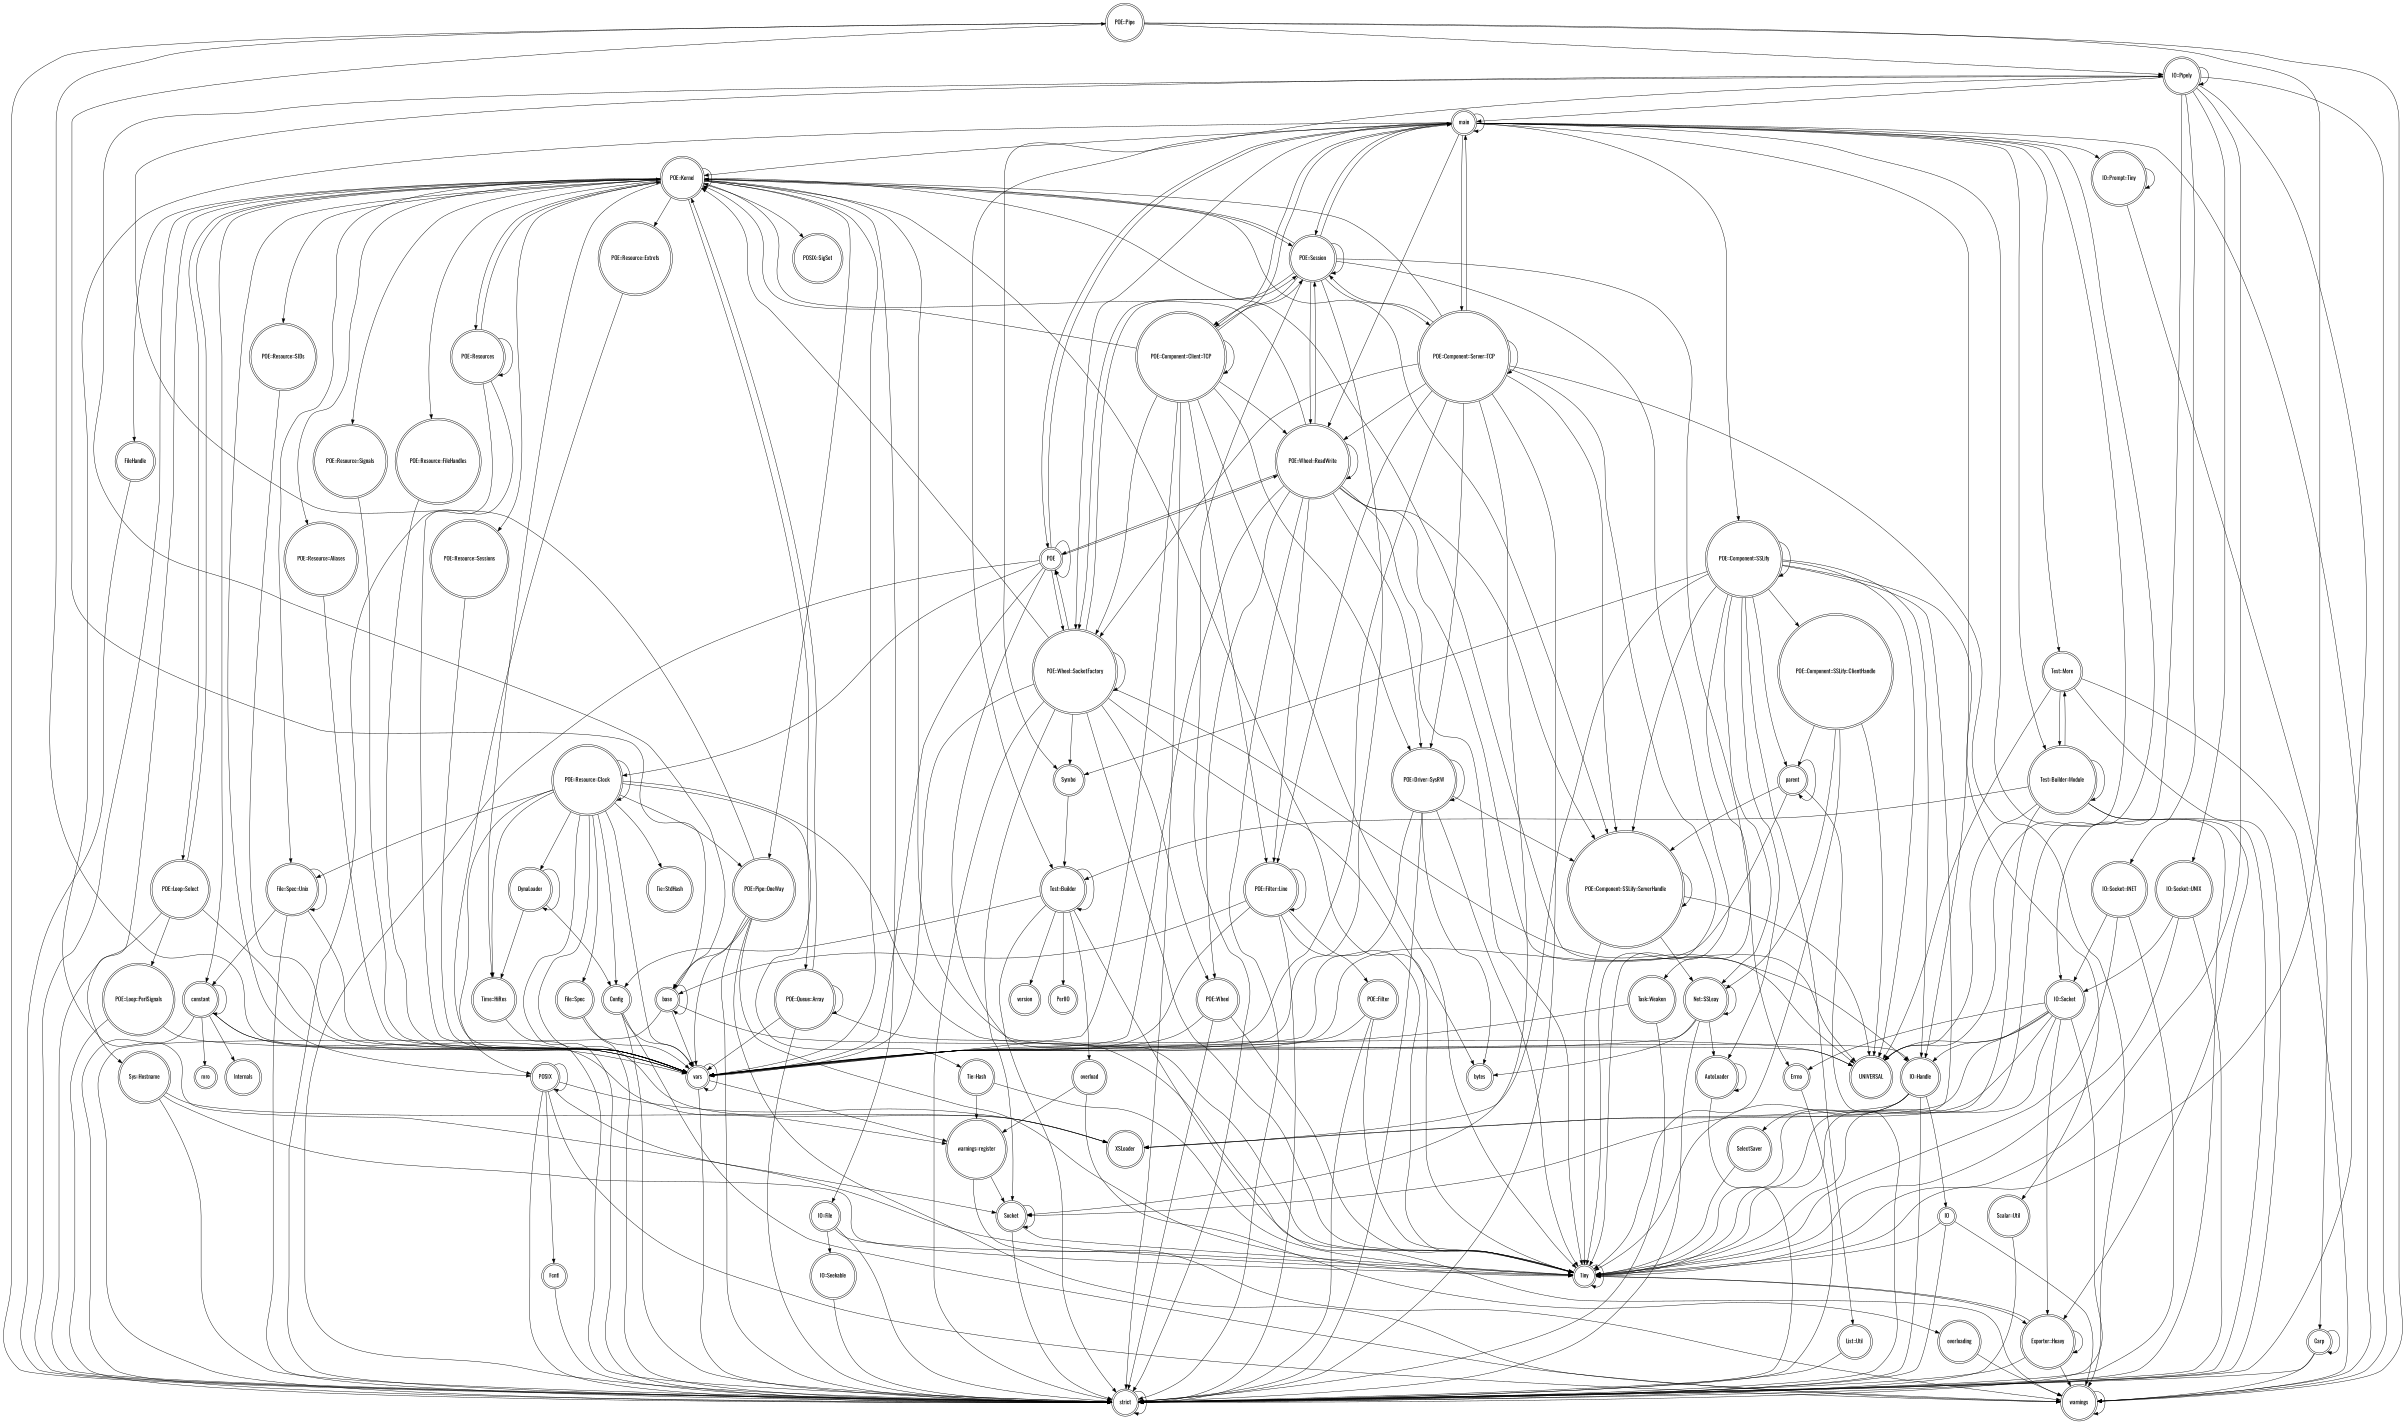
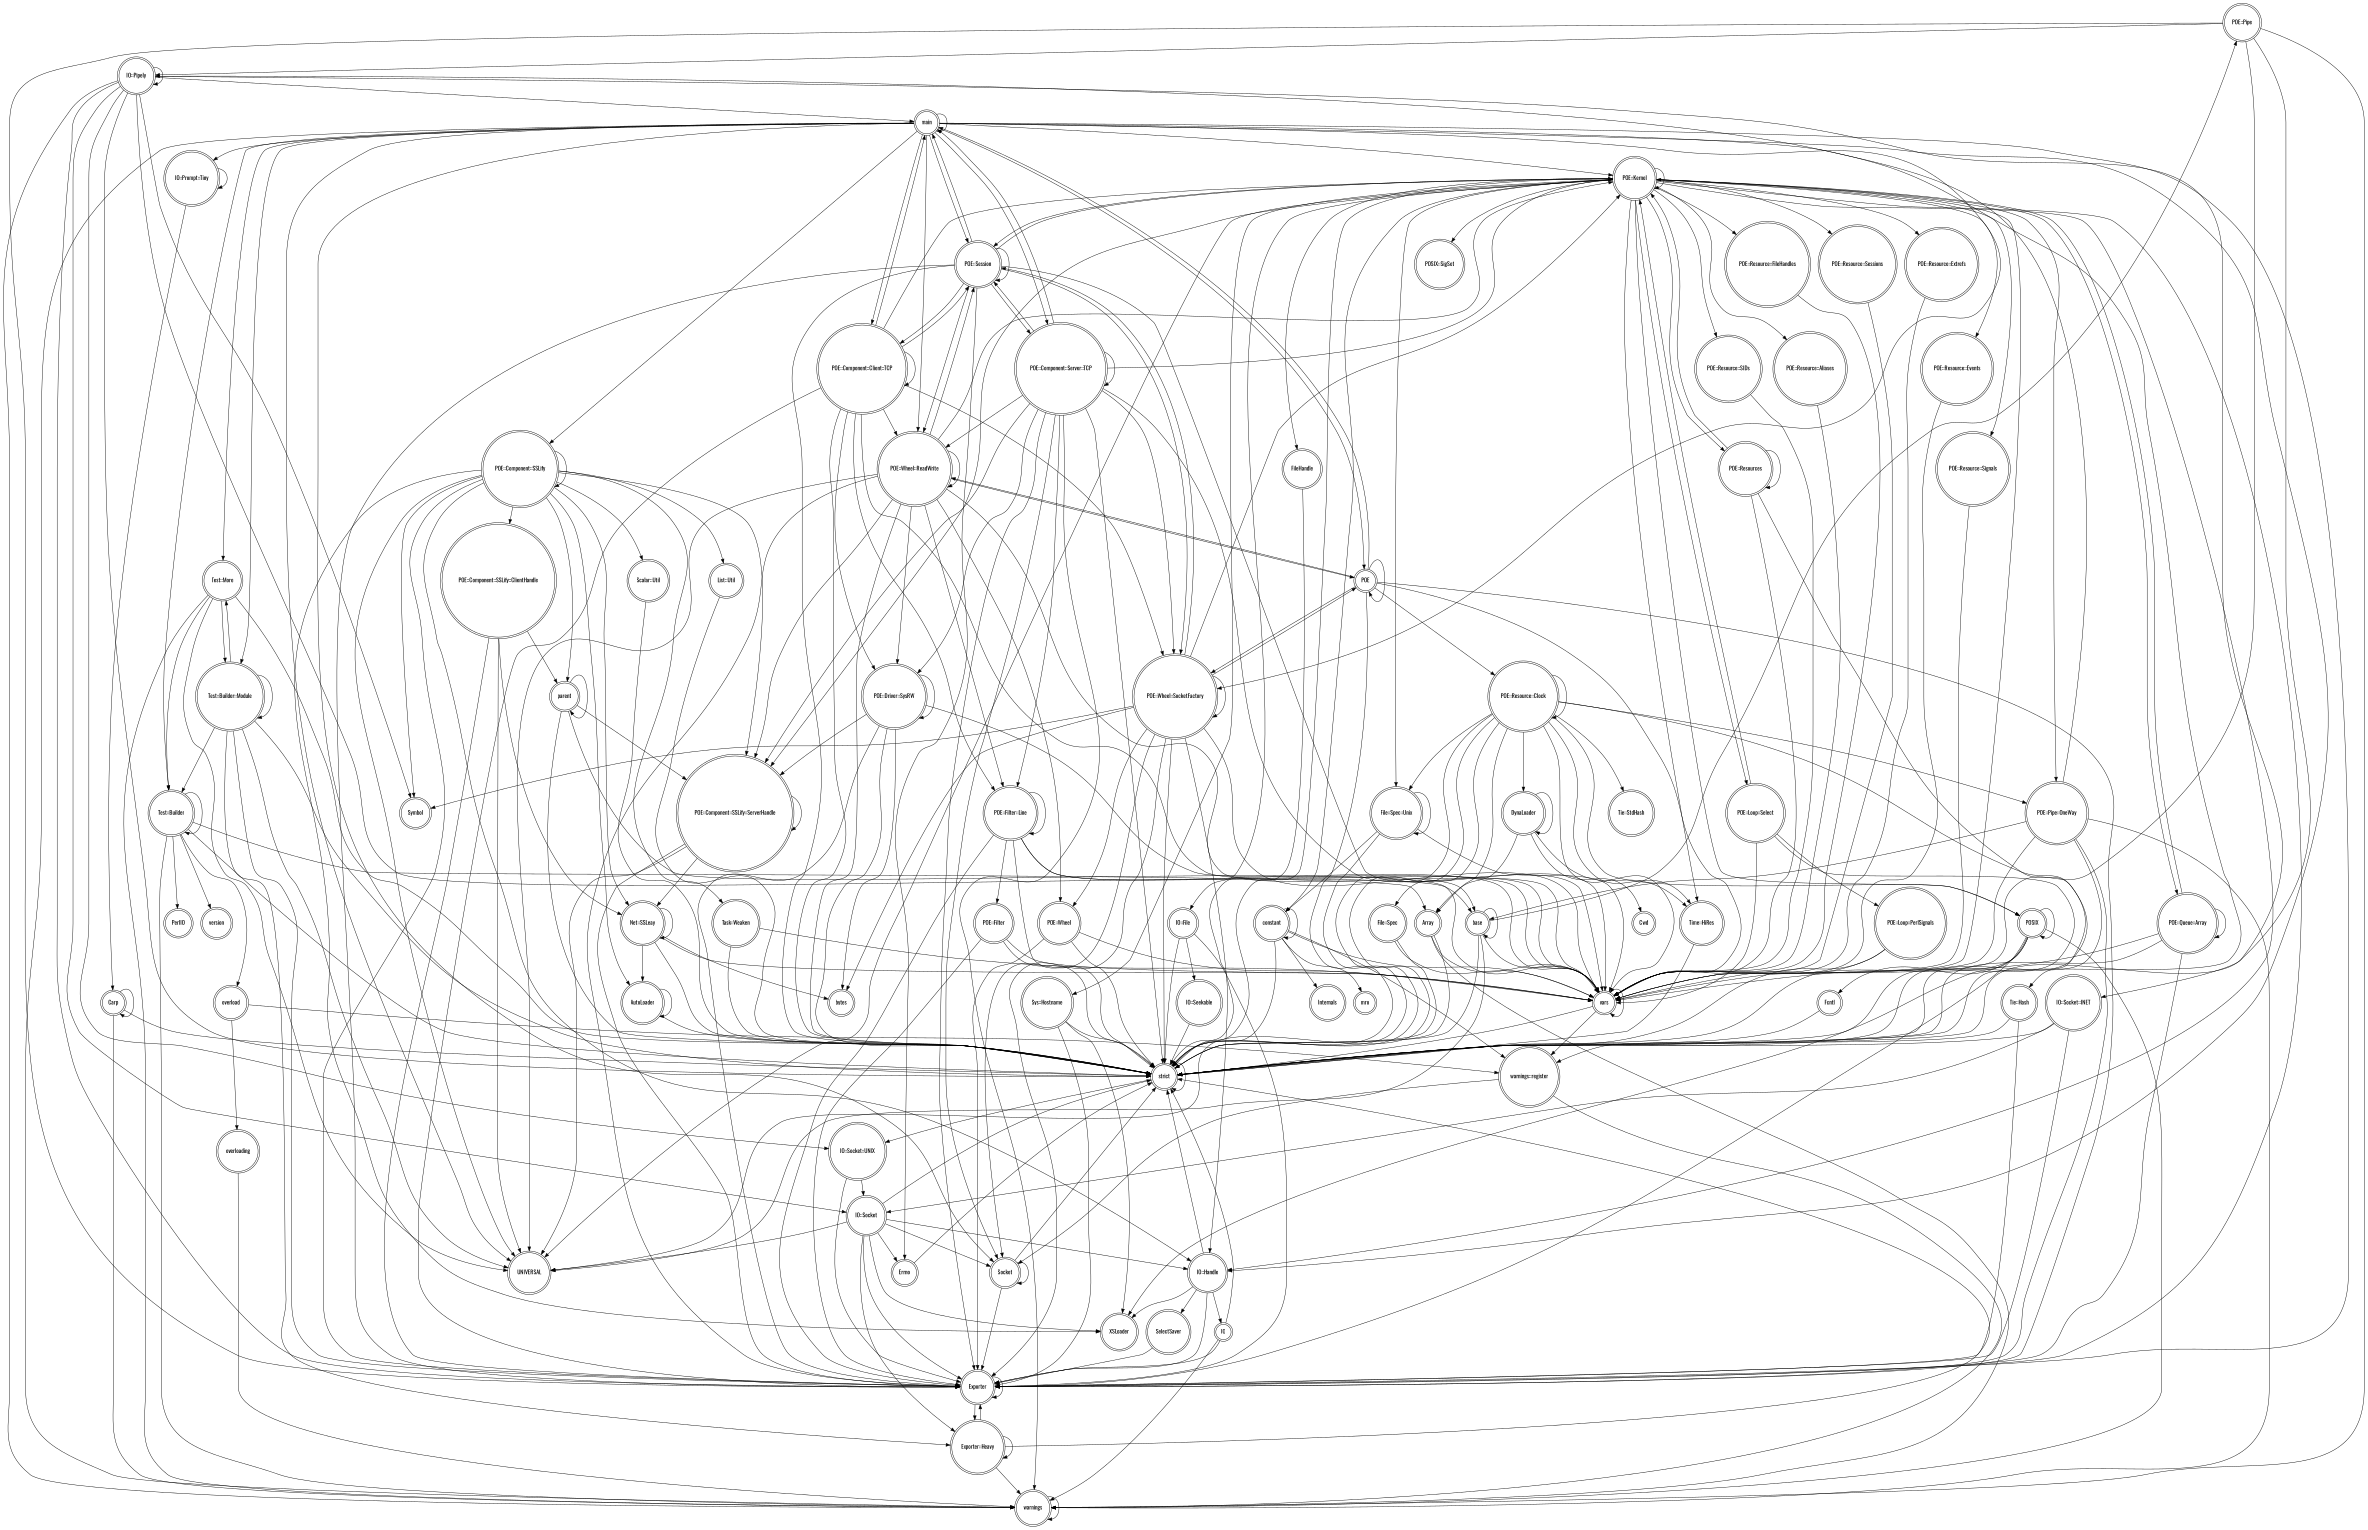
none -> (1957, 369)
(1066, 829) -> (171, 687)
none -> (1644, 923)
(616, 1000) -> (1428, 923)
(676, 1101) -> none
(1584, 1276) -> (978, 1387)
(2166, 1373) -> (1019, 1107)
